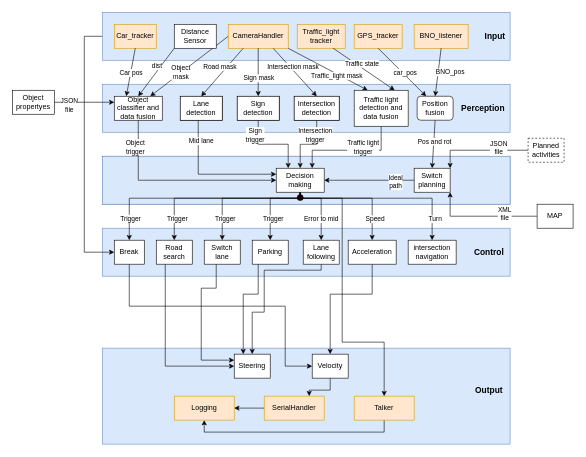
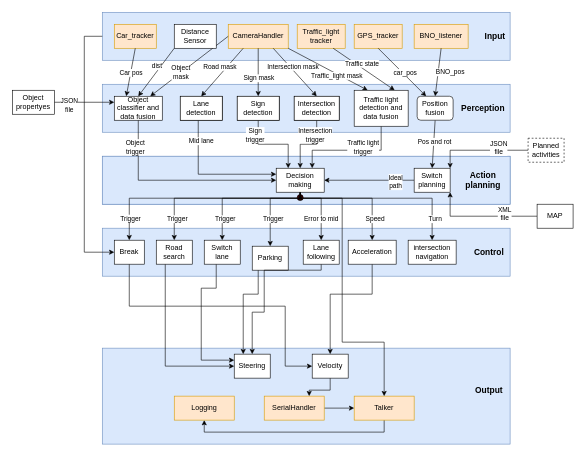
none -> (483, 180)
(270, 252) -> (270, 258)
(239, 408) -> (348, 408)
